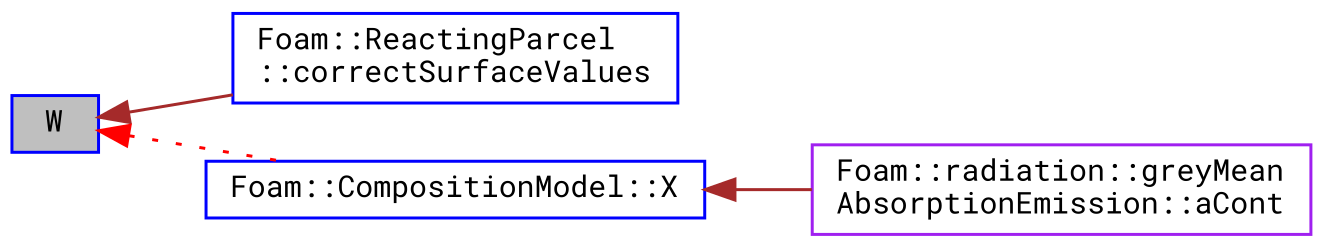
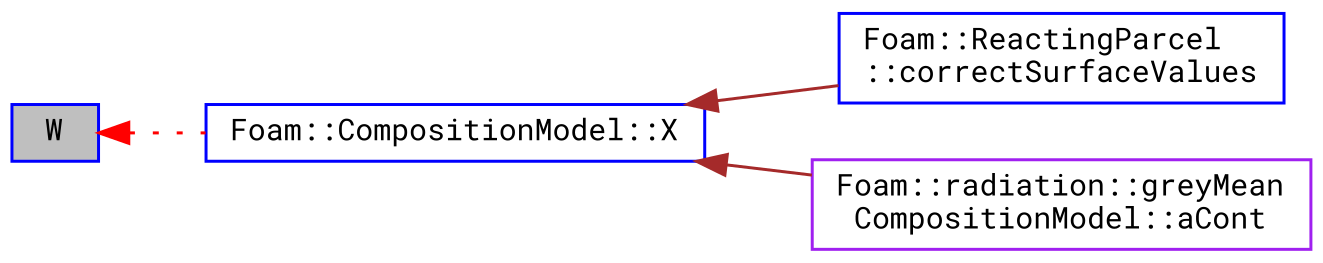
(181, 104) -> (778, 93)
(1062, 190) -> (1062, 205)
